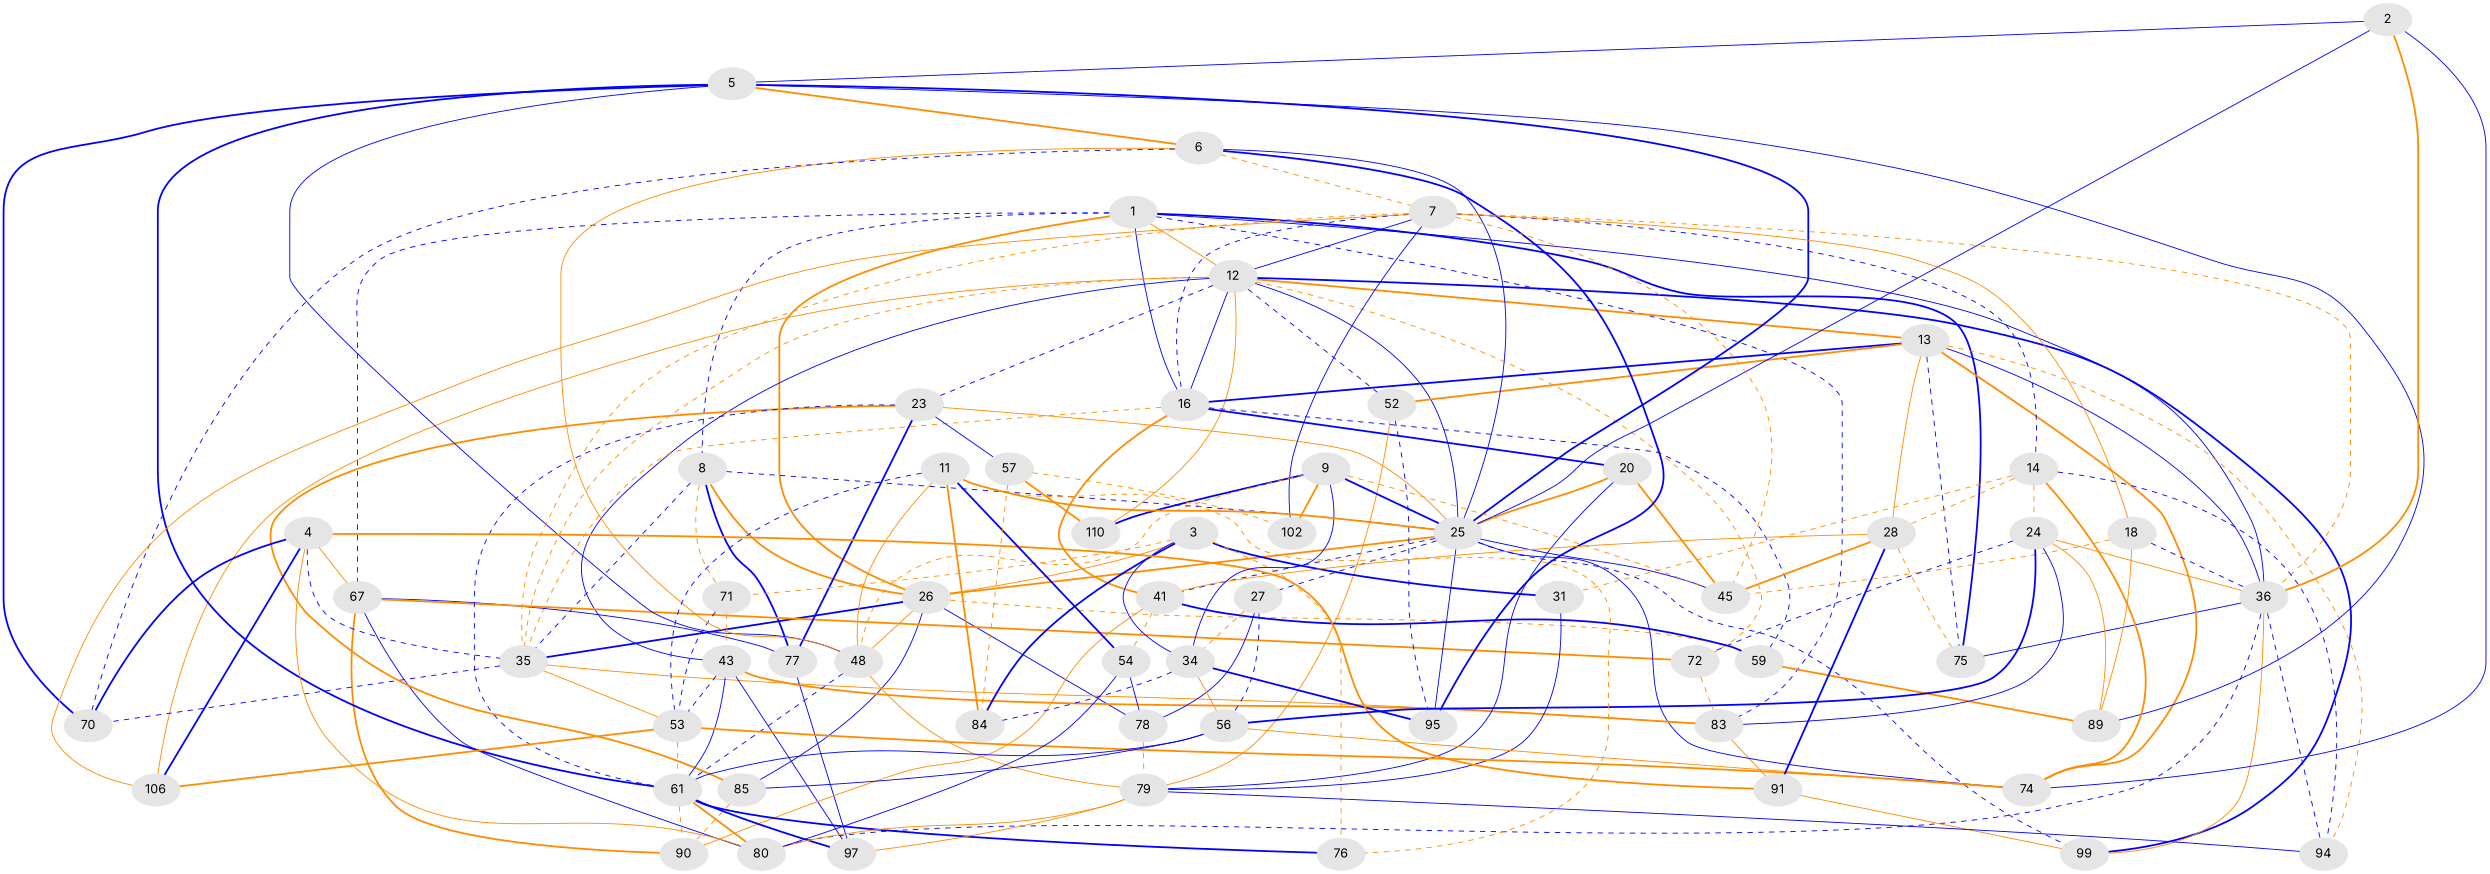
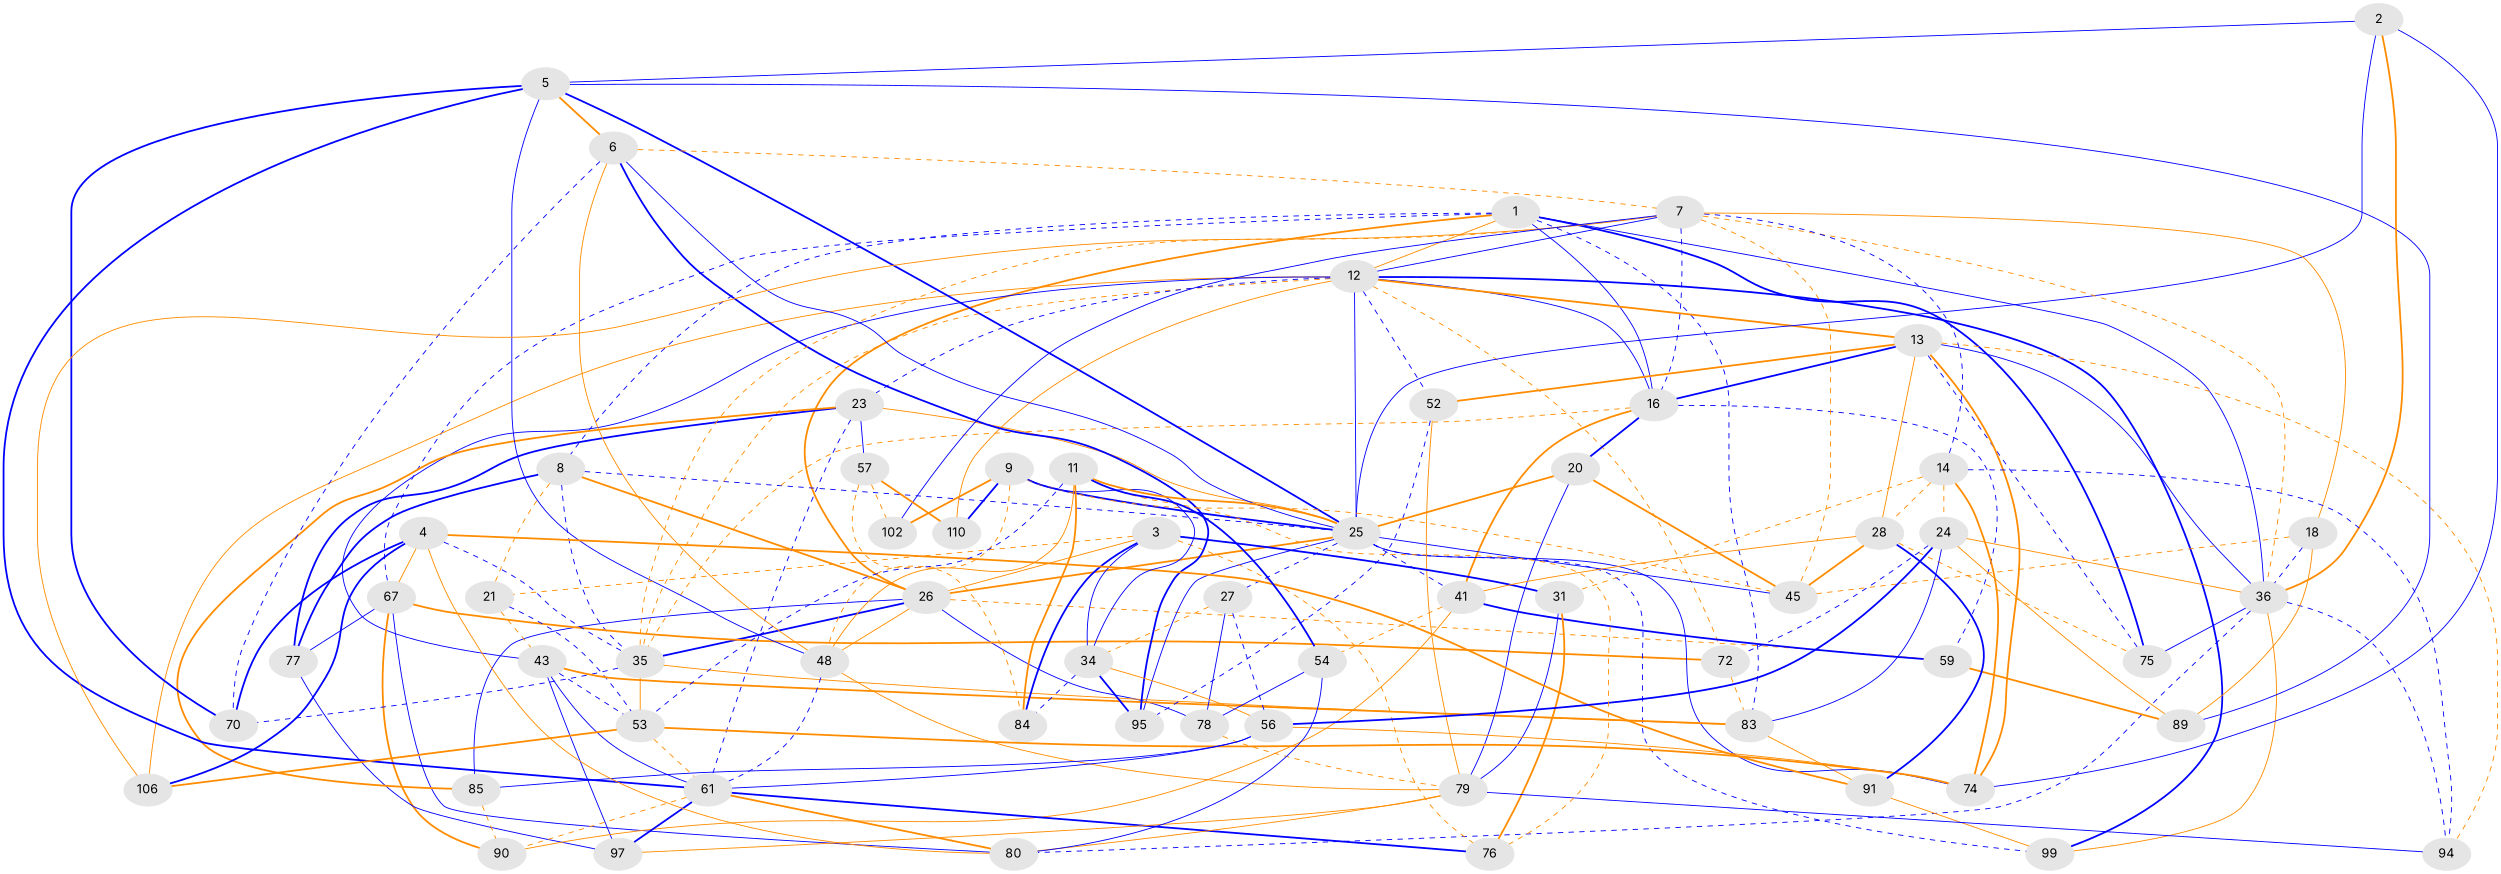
(727, 597) -> (490, 597)
none -> (1548, 731)
